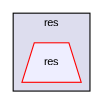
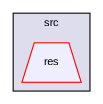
(52, 24) -> (52, 24)
